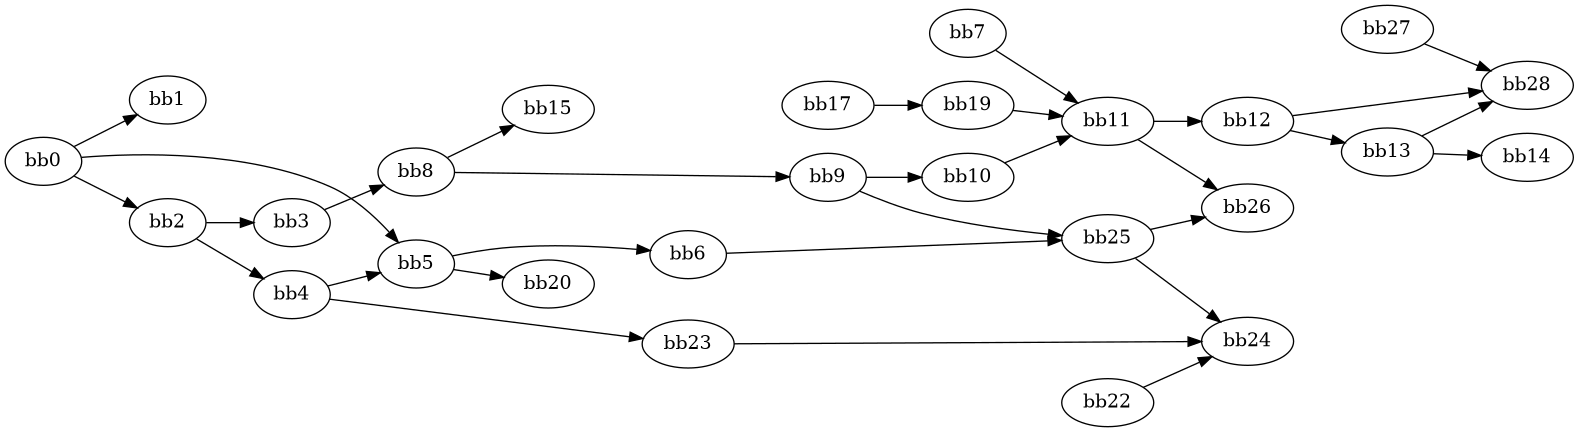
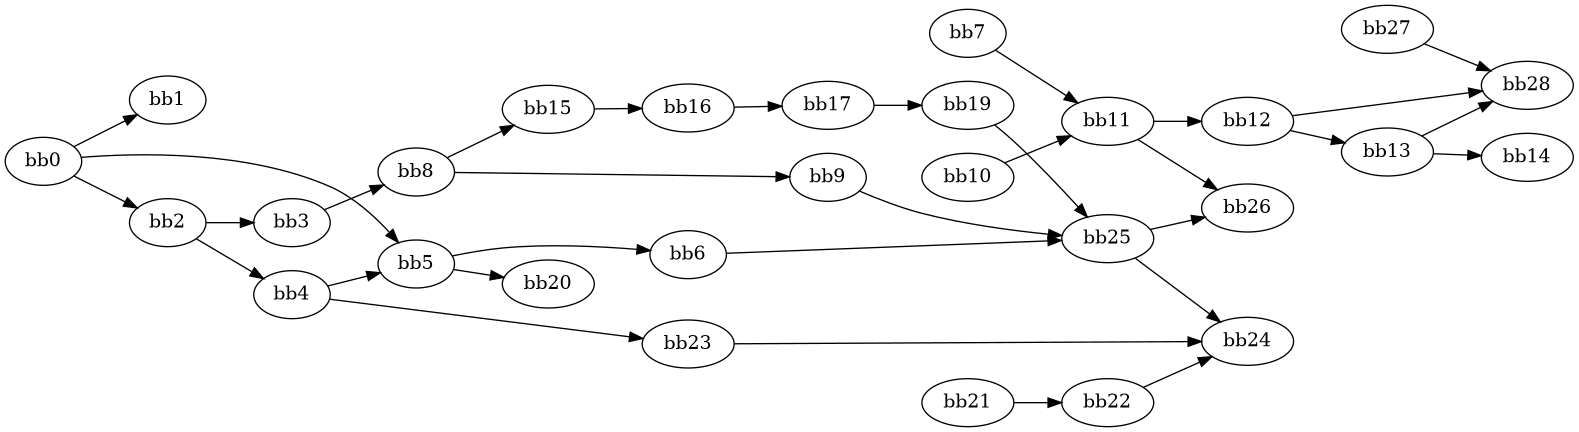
none -> (688, 108)
(1031, 113) -> (1038, 164)
(887, 177) -> none
none -> (968, 403)
